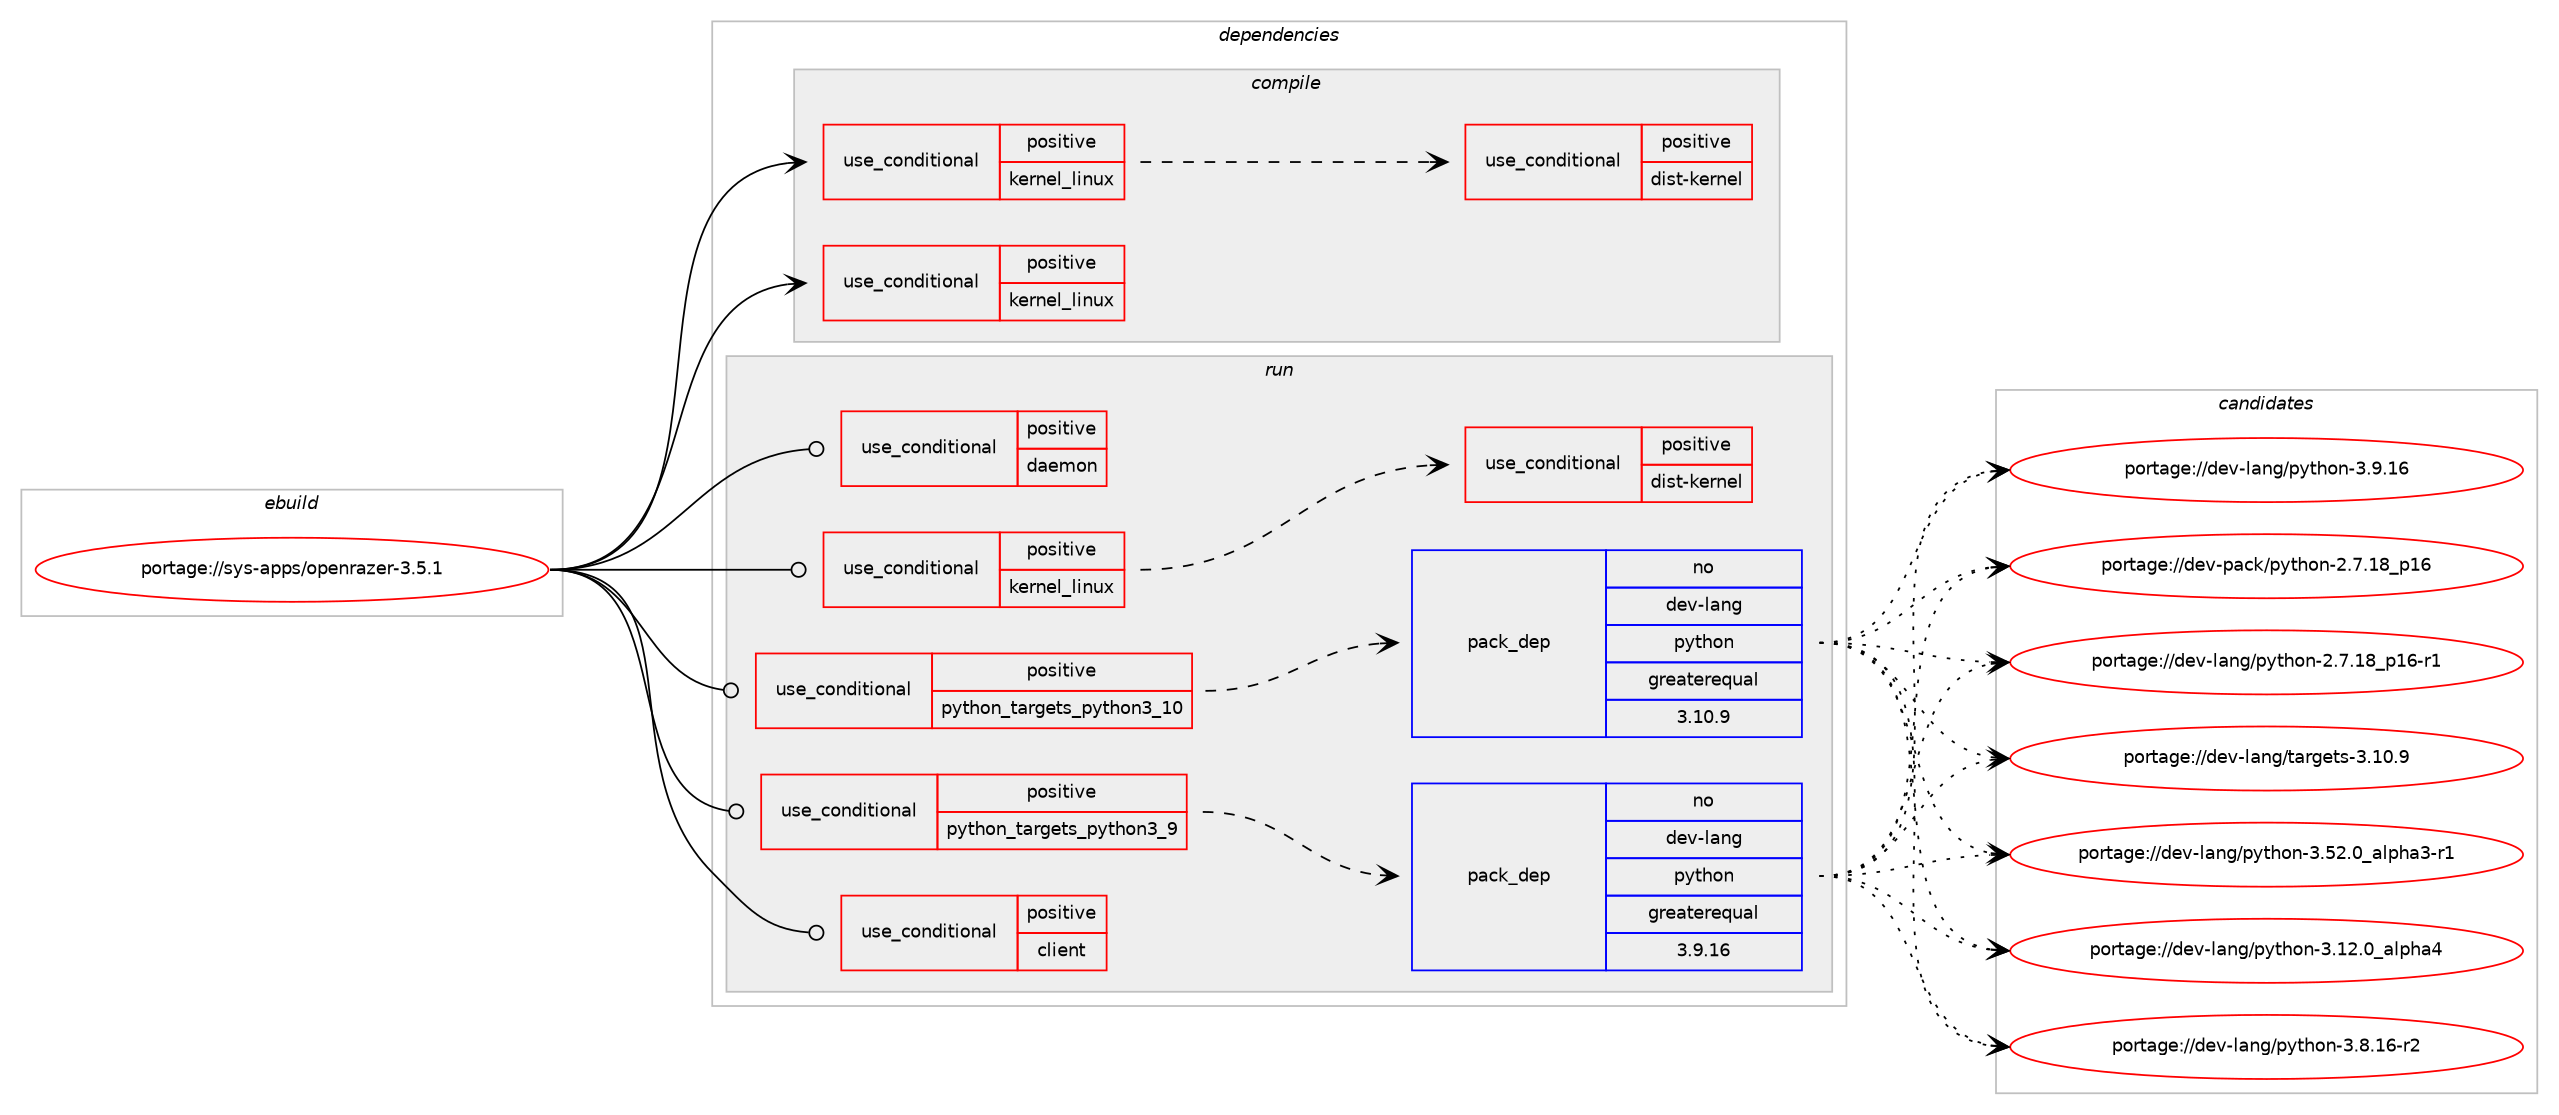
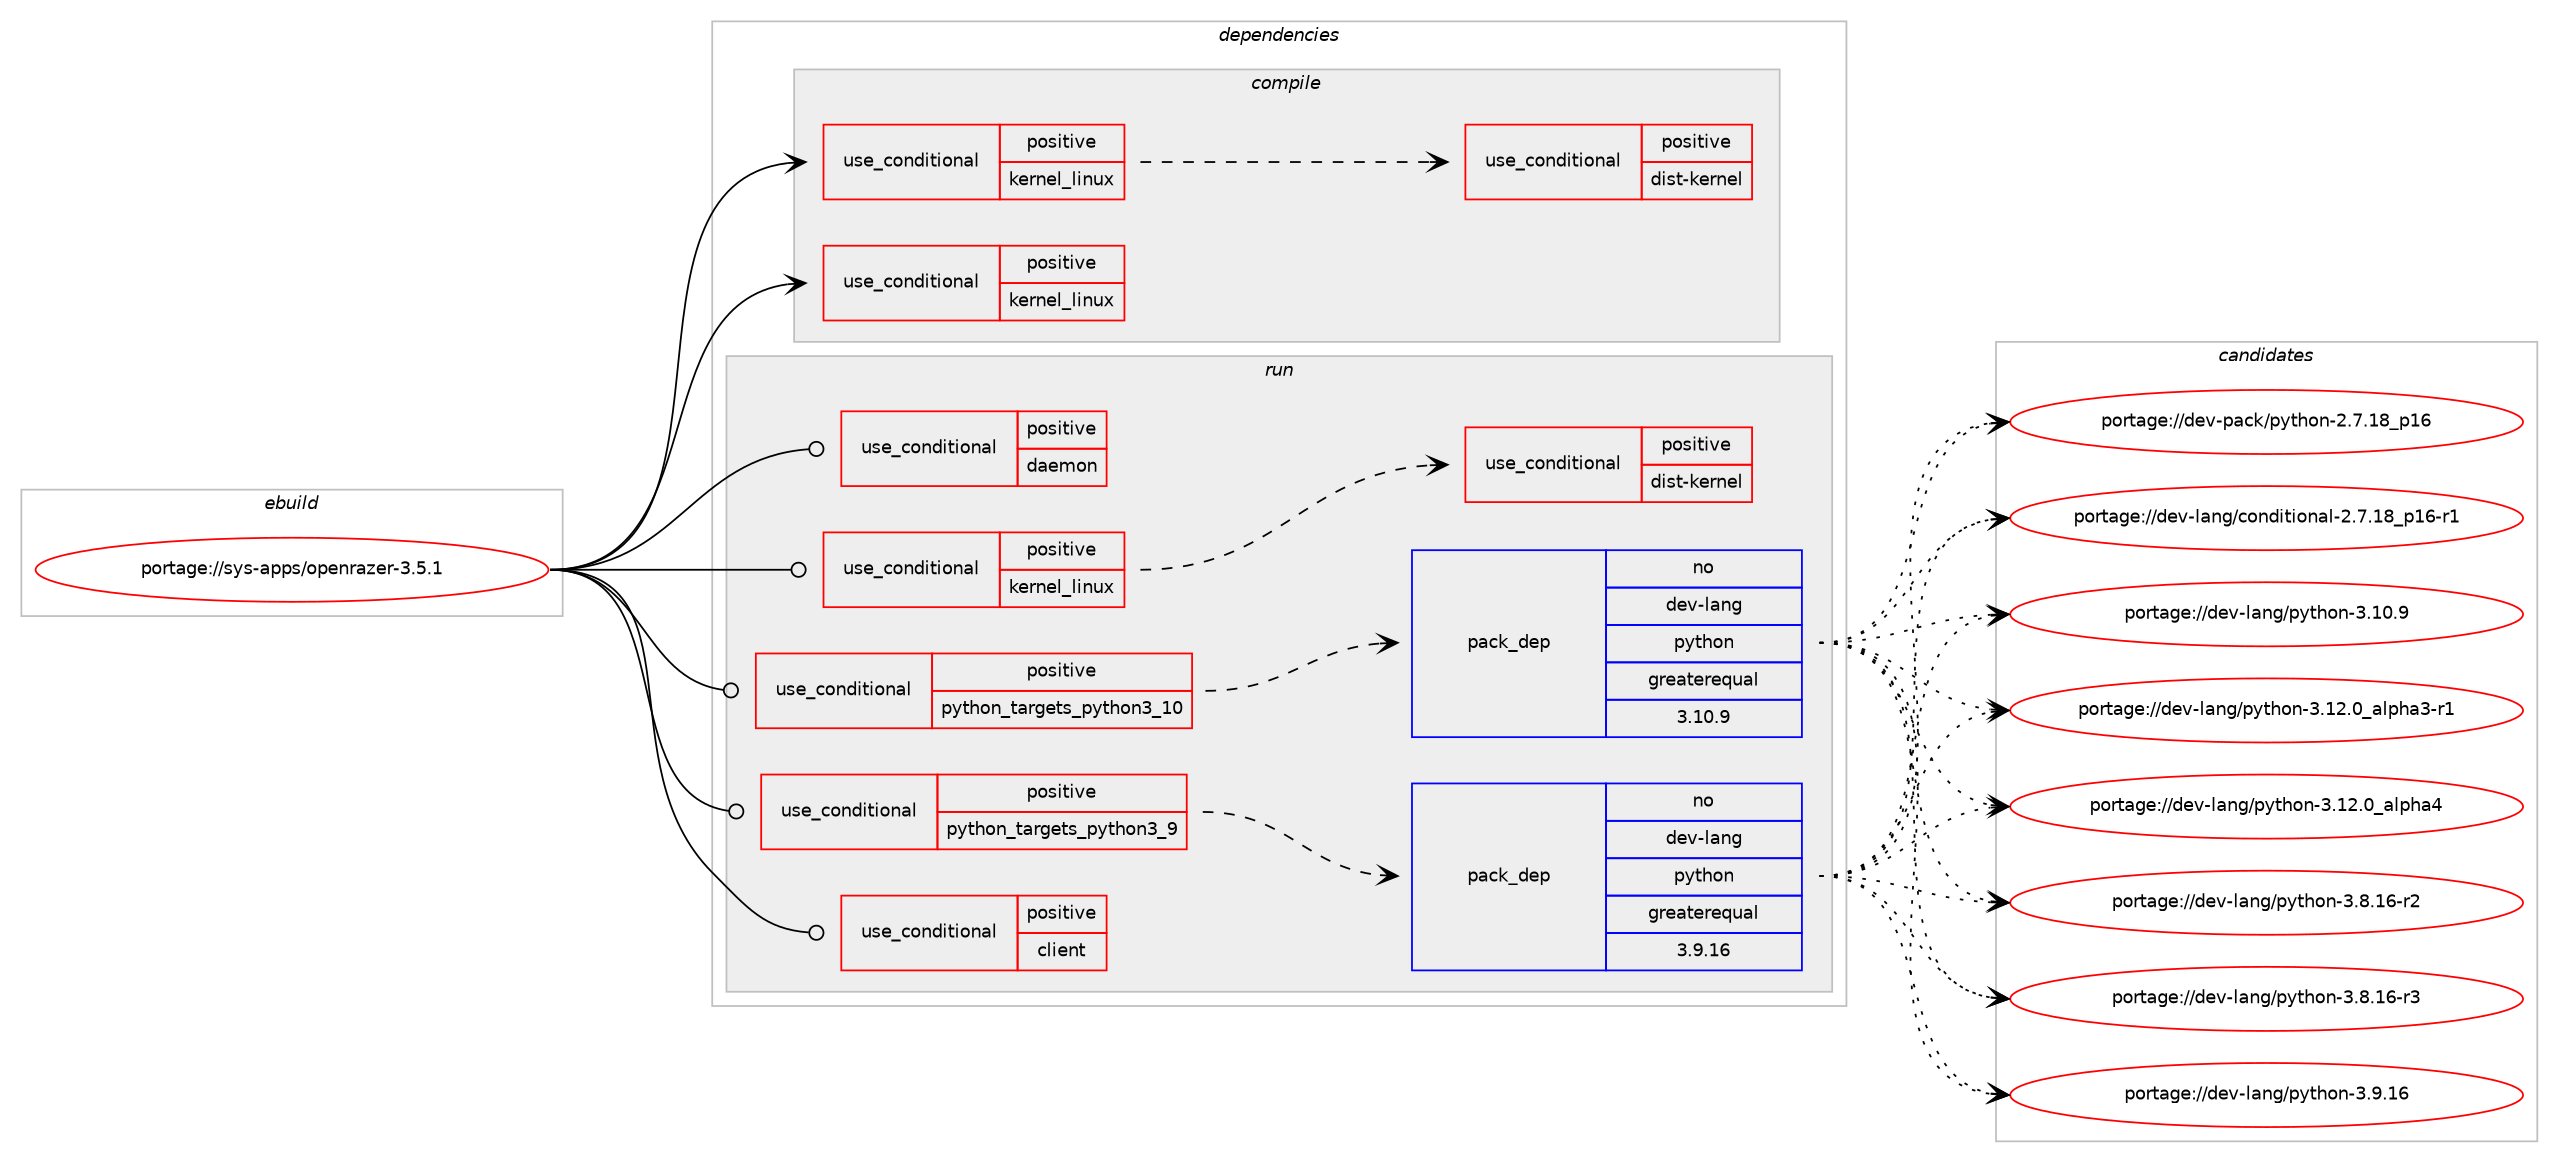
(2267, 662) -> (2267, 518)
(2267, 759) -> (2267, 614)
(2267, 855) -> (2267, 710)
none -> (2267, 999)
